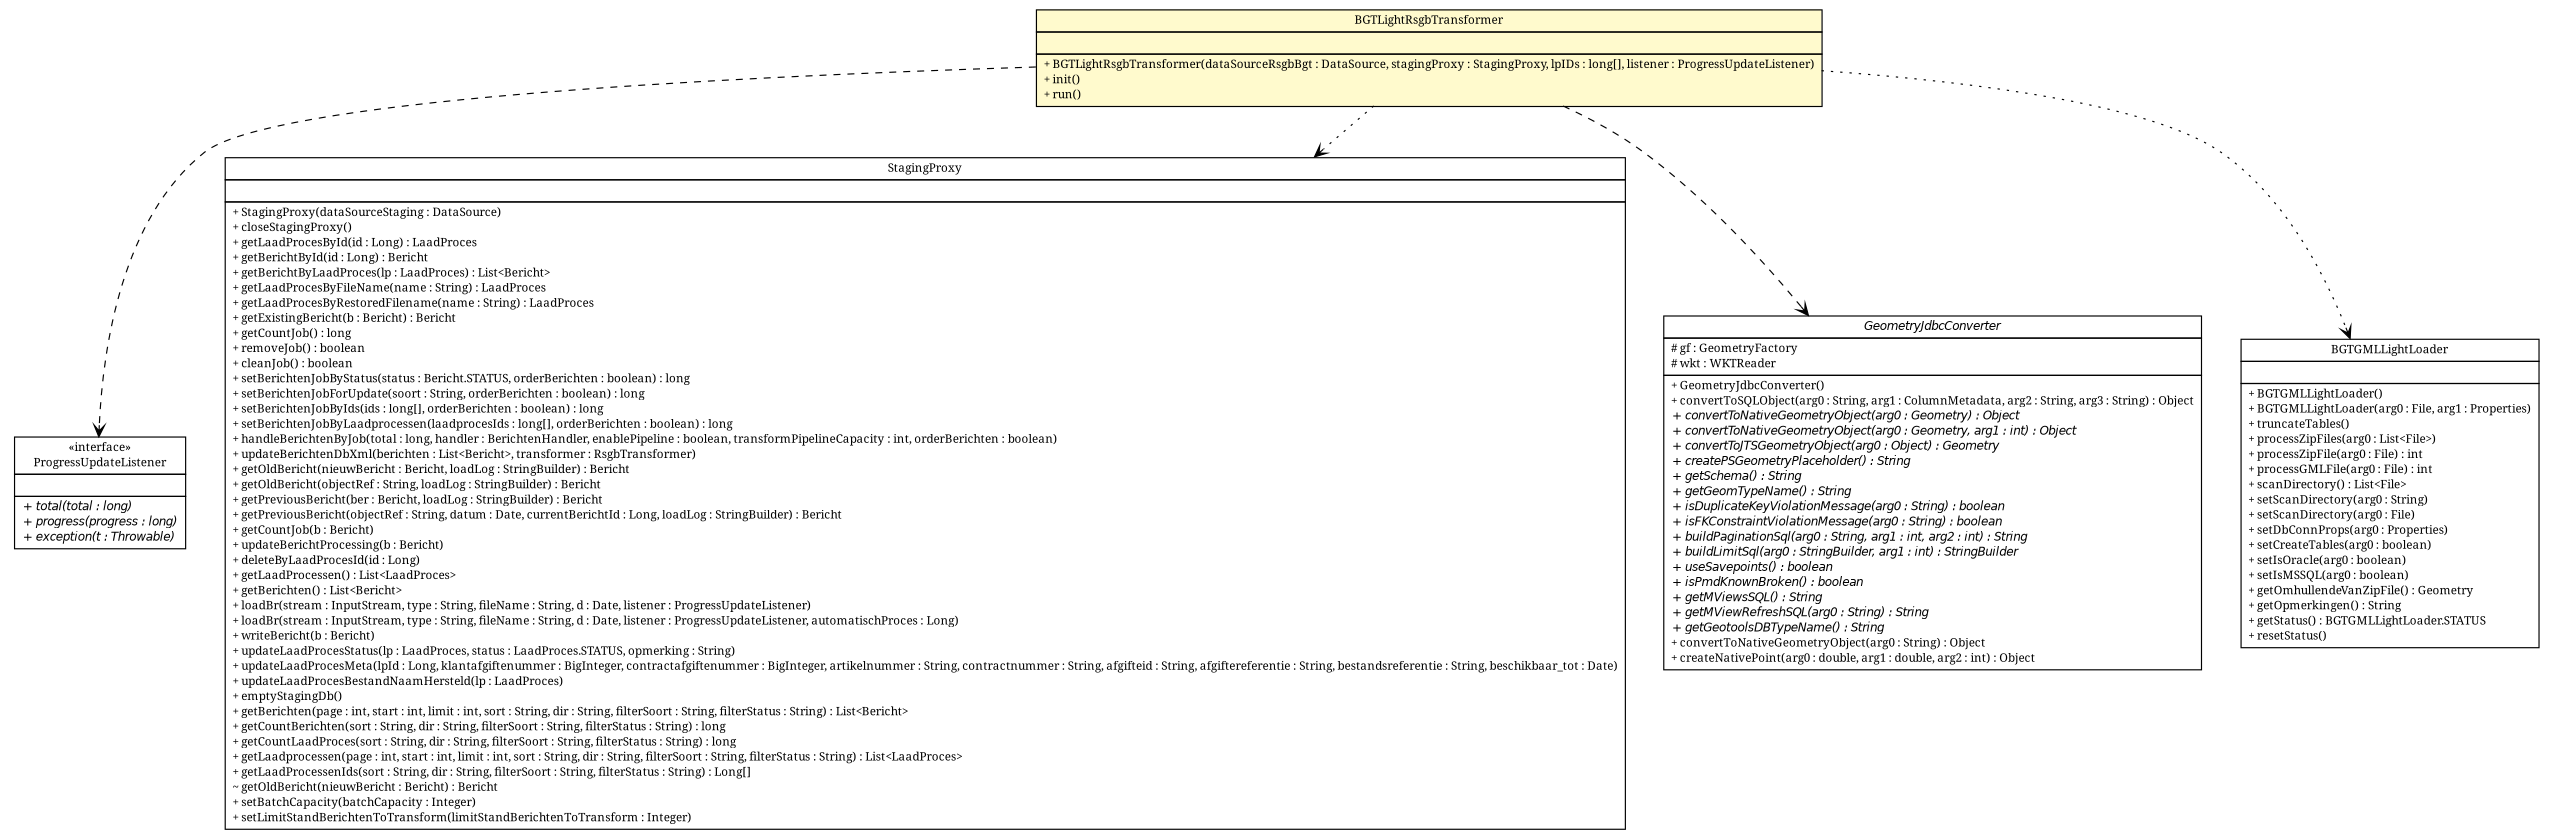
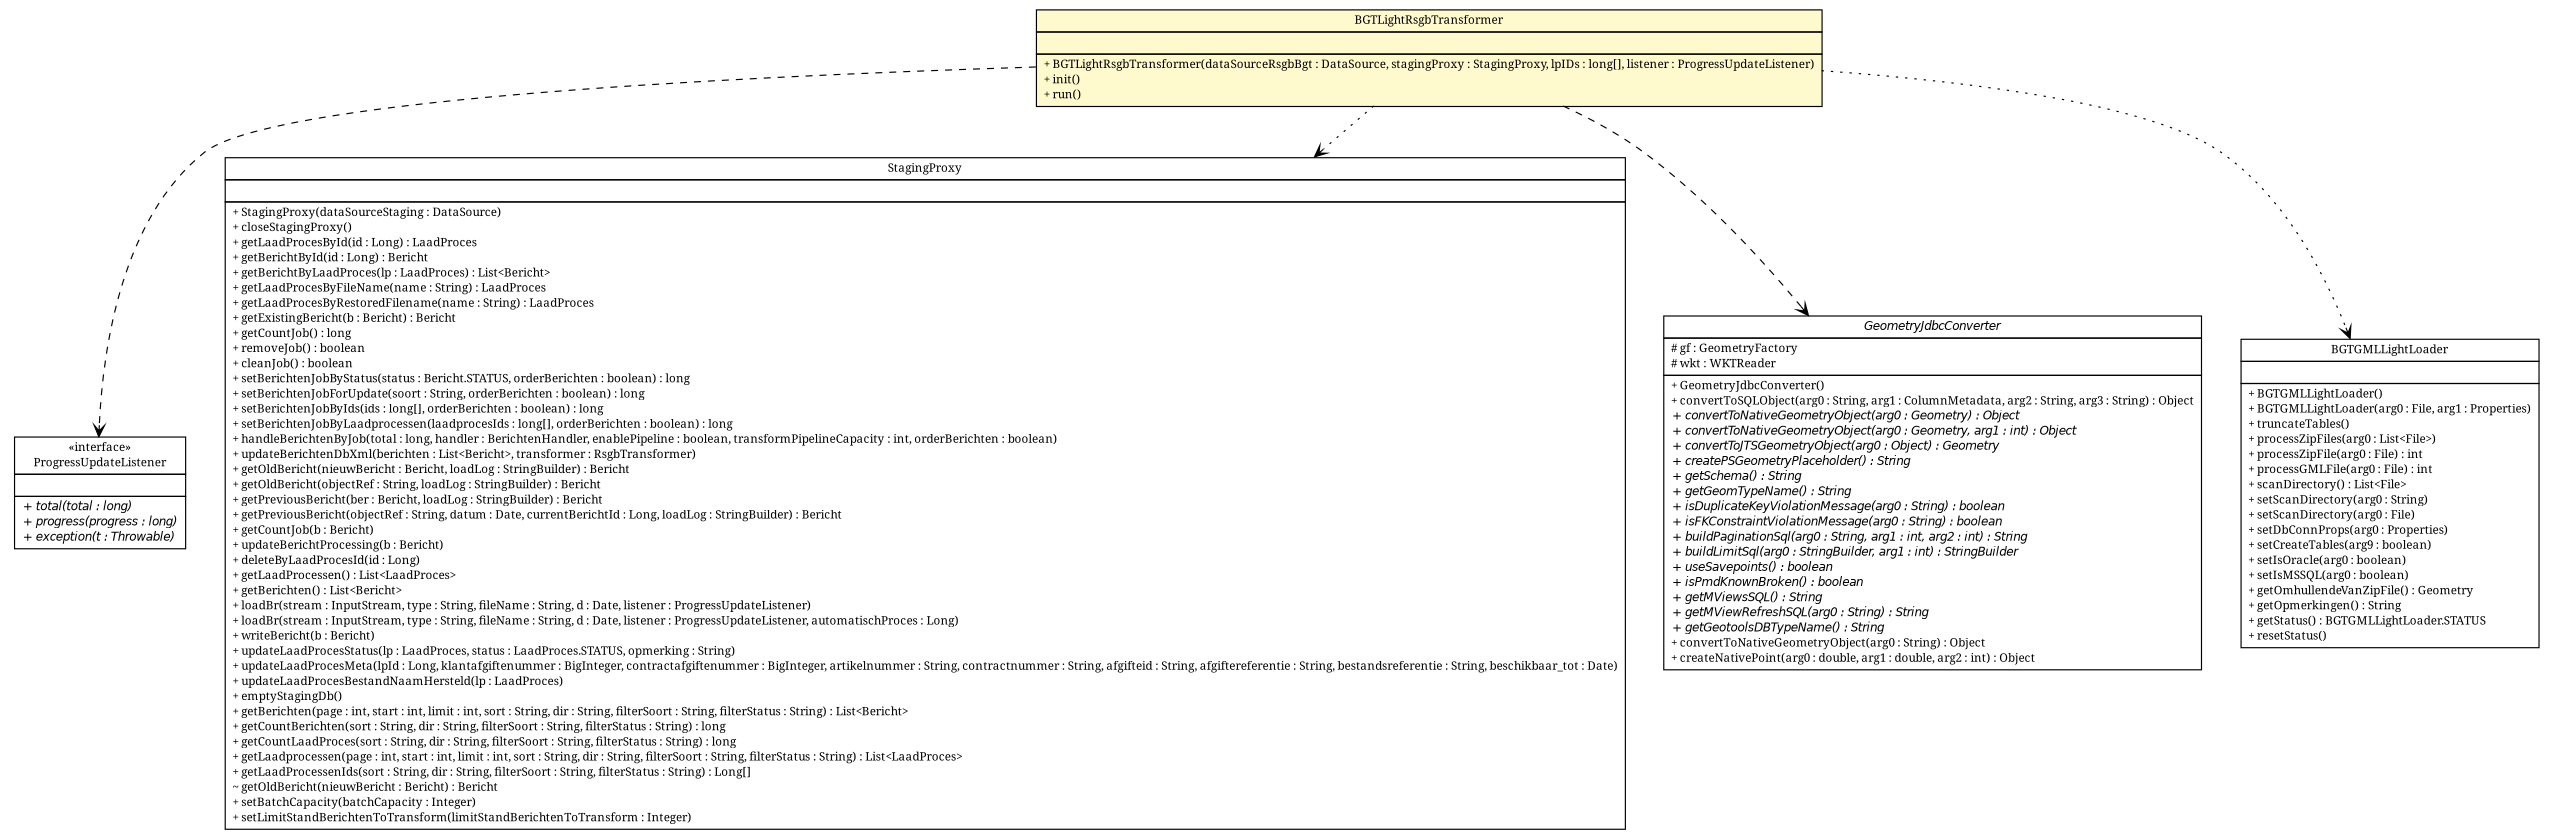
(2341, 545) -> (2341, 545)
